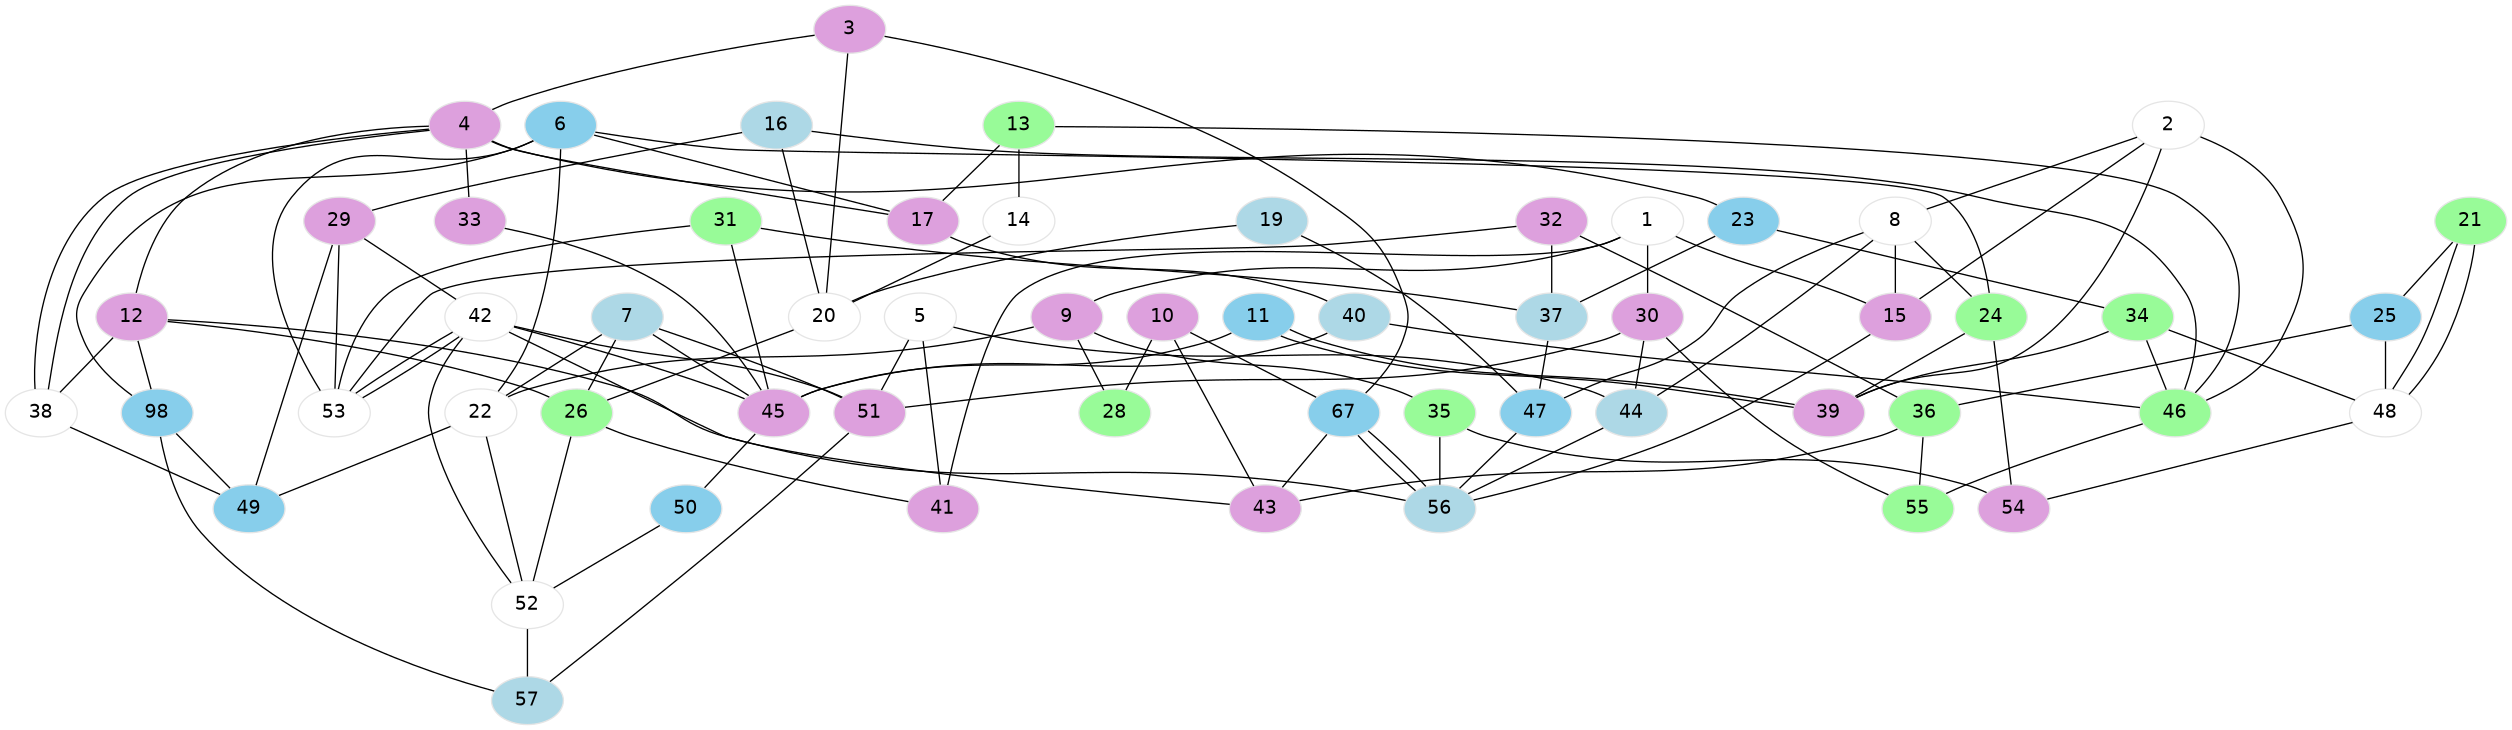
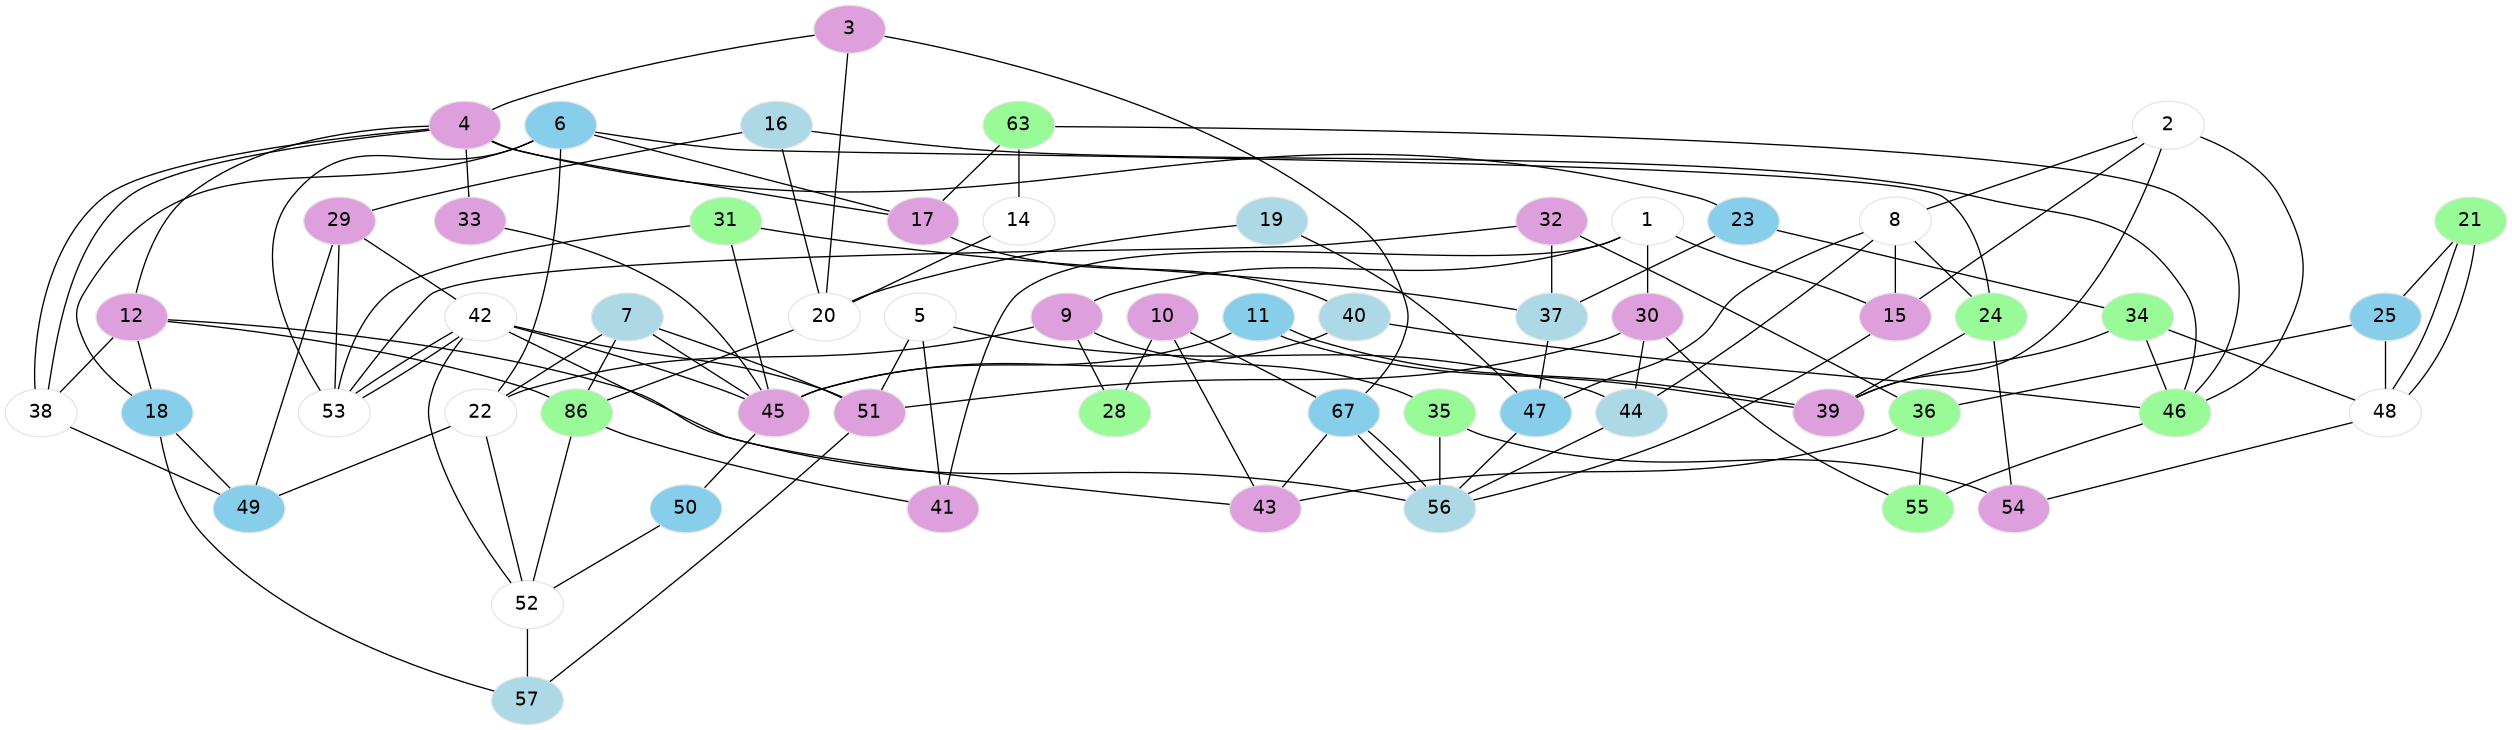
(1019, 125) -> (1019, 125)
(157, 413) -> (157, 413)
(577, 413) -> (577, 413)
